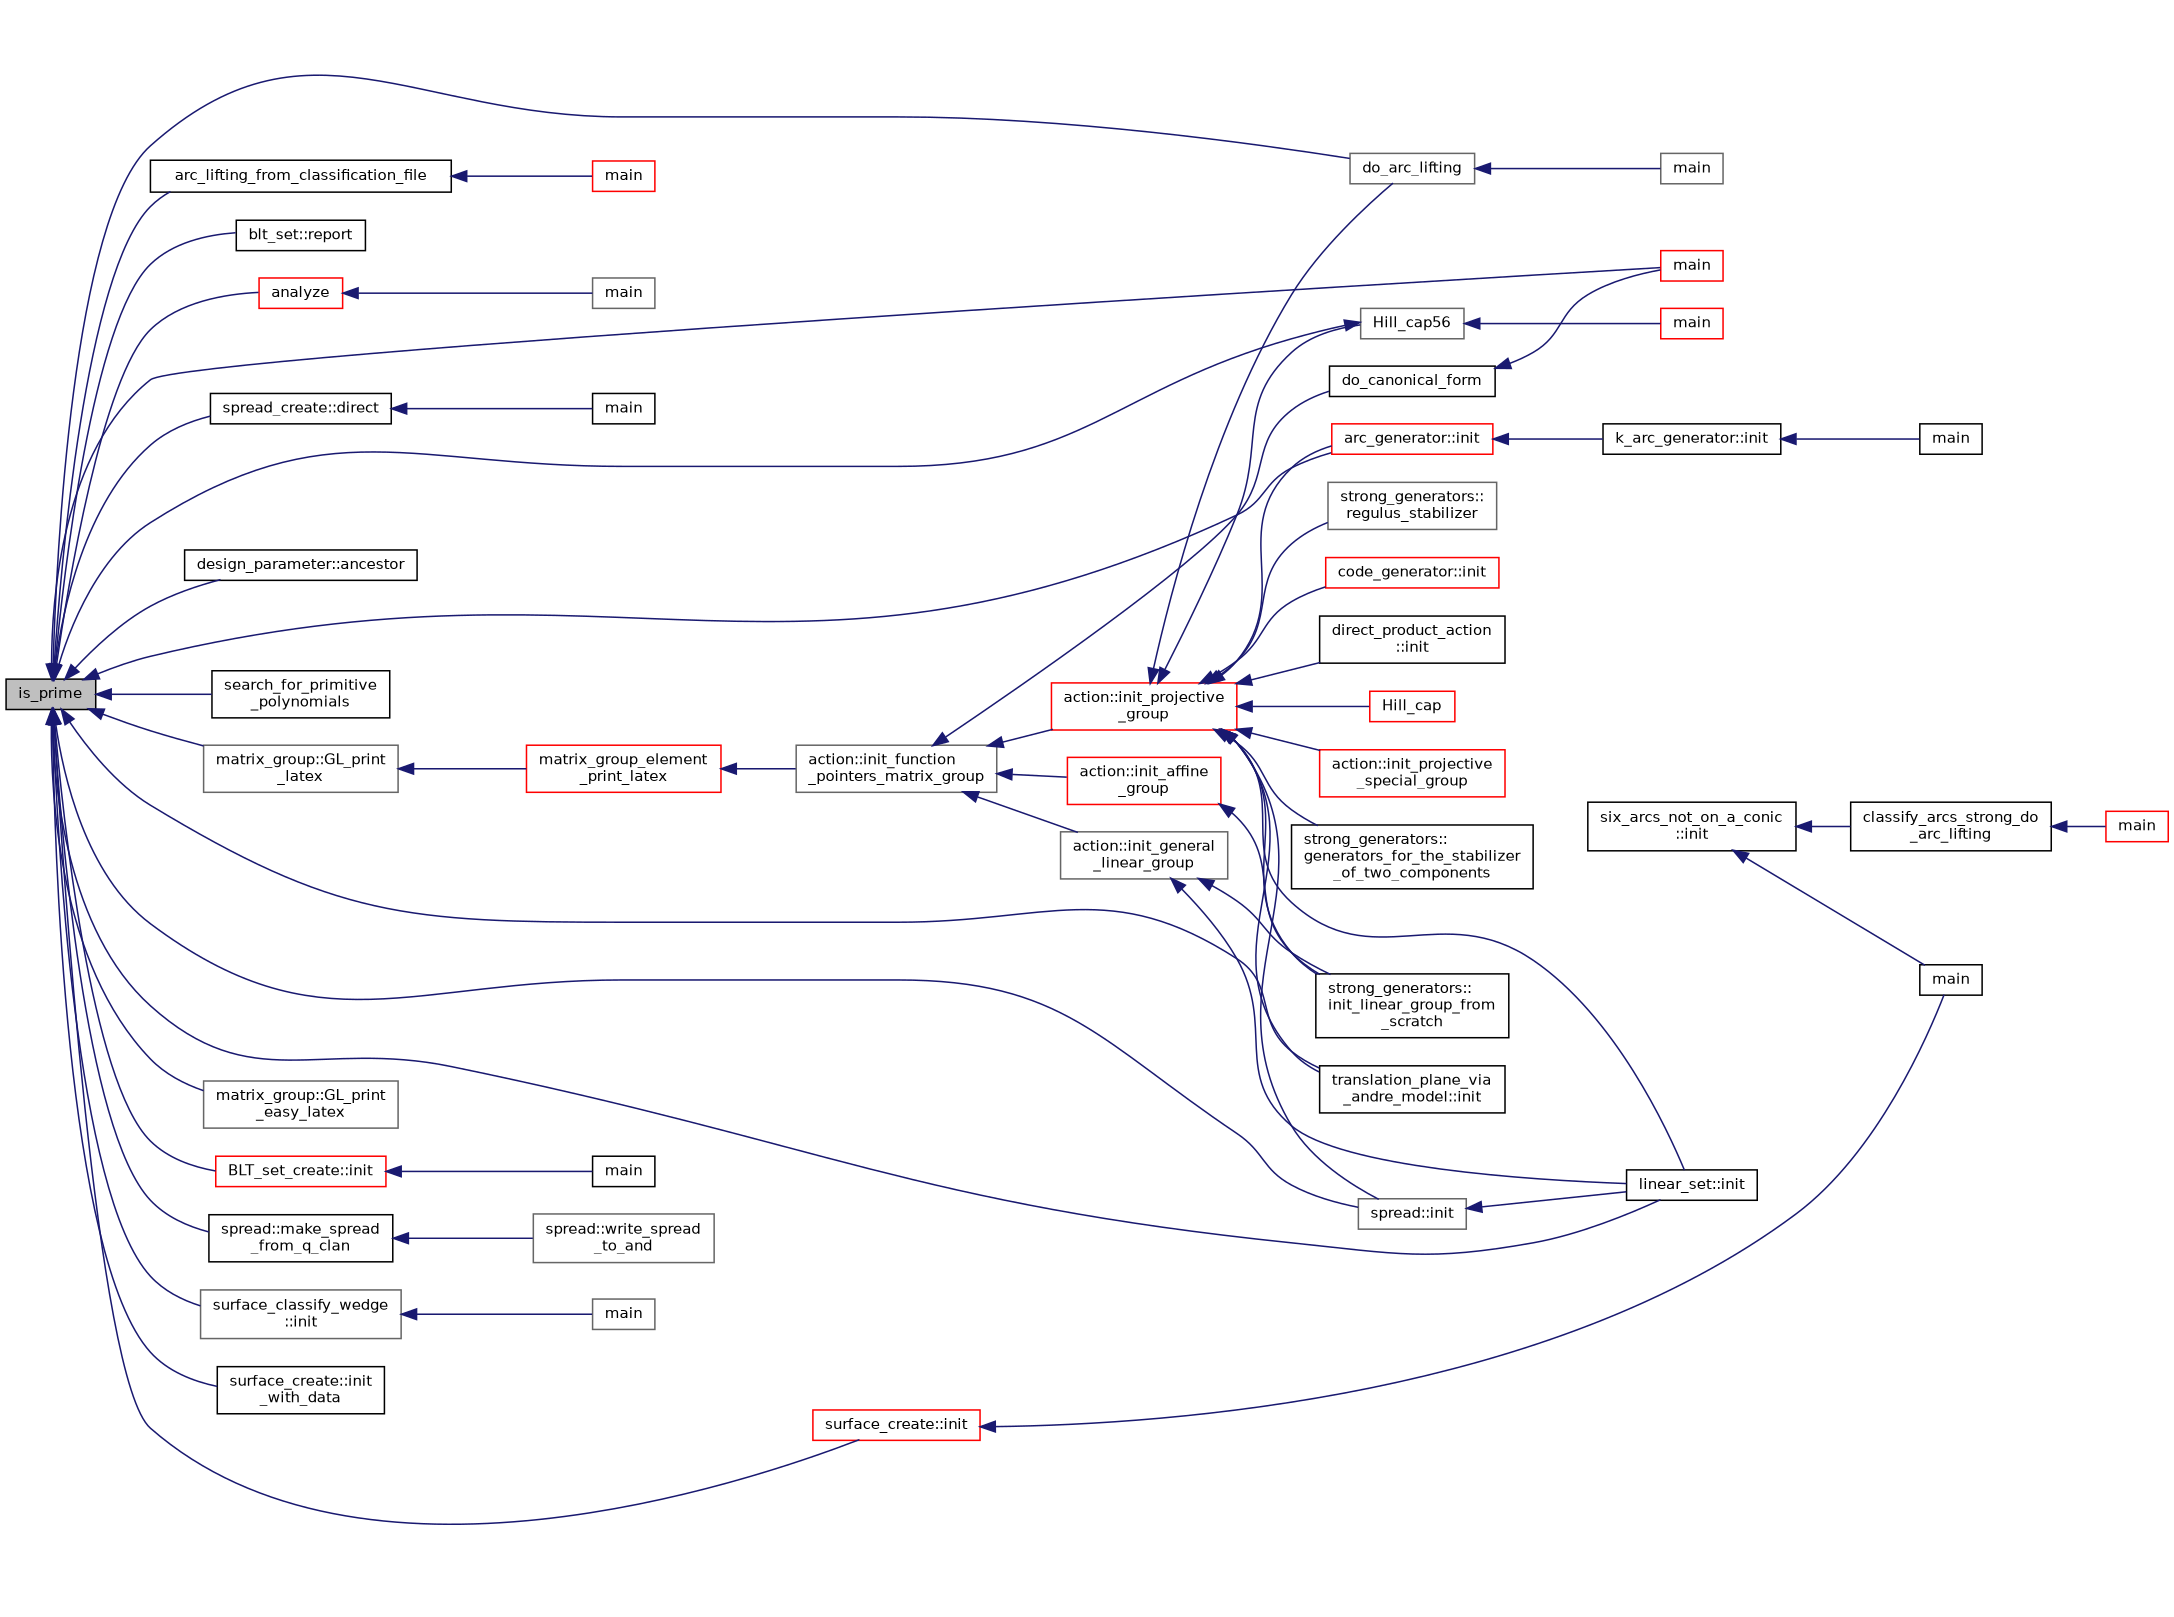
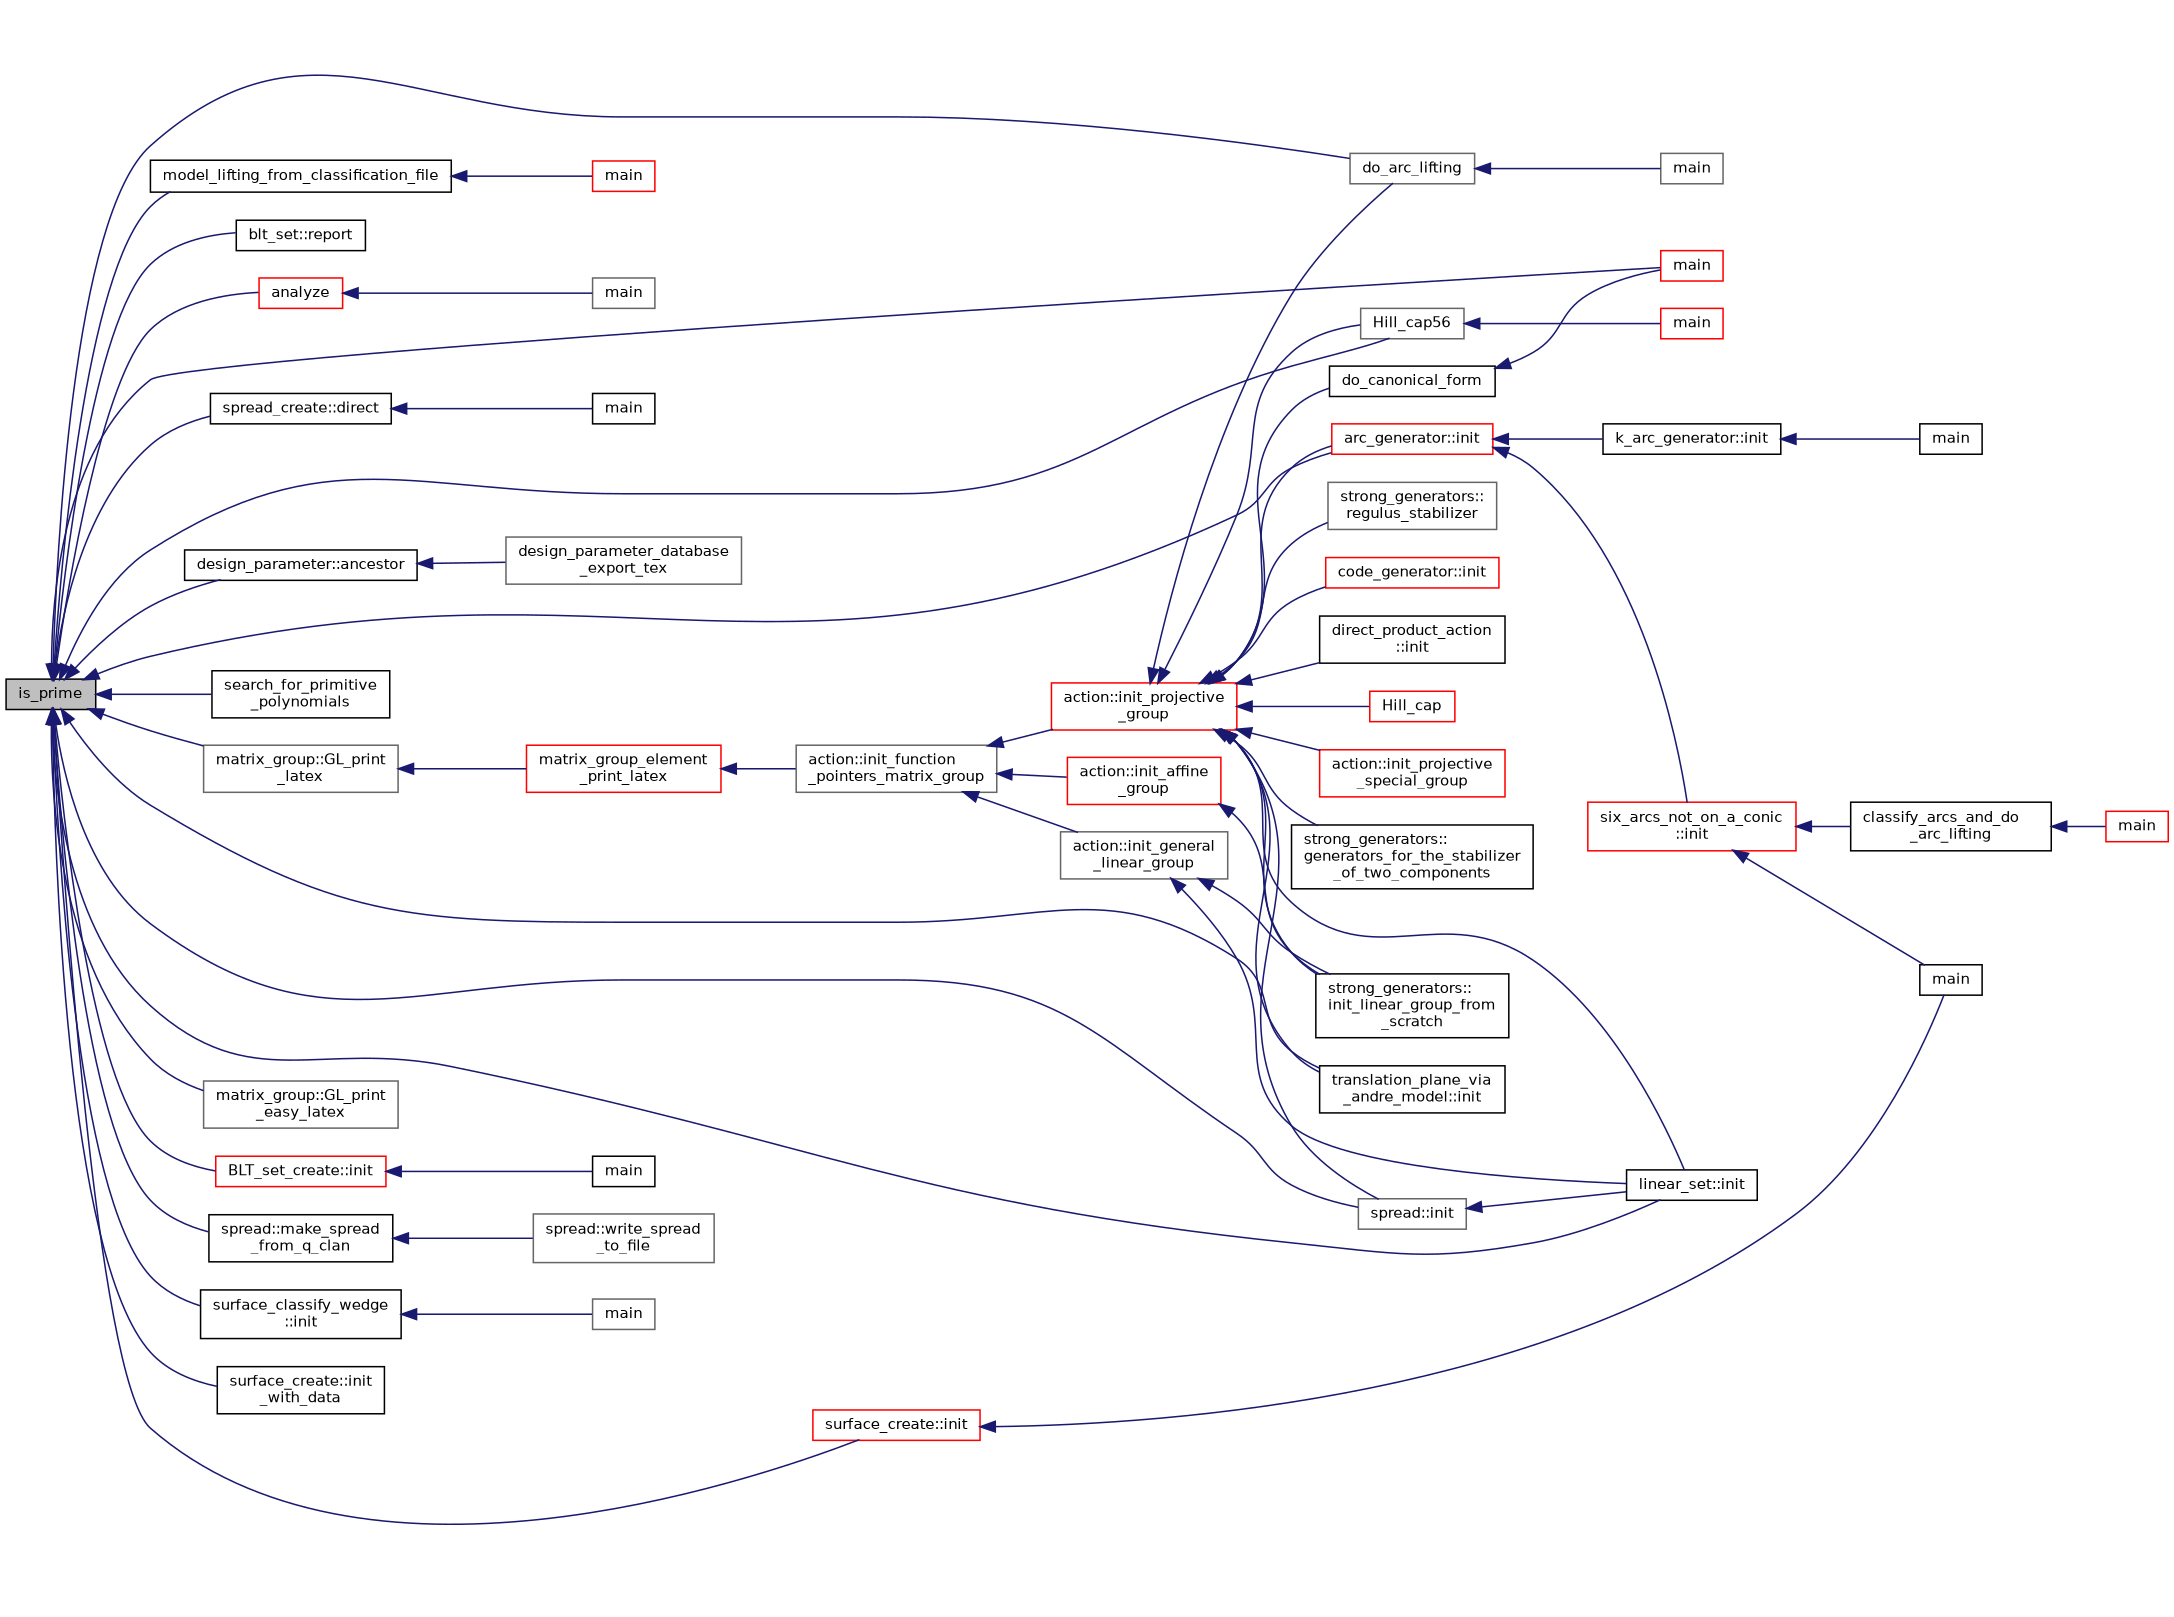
(301, 176) -> (301, 176)
(659, 466) -> (704, 494)
none -> (624, 561)
(1161, 583) -> (1259, 481)
none -> (1632, 608)
(1692, 827) -> (1692, 827)
(1951, 827) -> (1951, 827)
(624, 1238) -> (624, 1238)
(301, 1314) -> (301, 1314)
